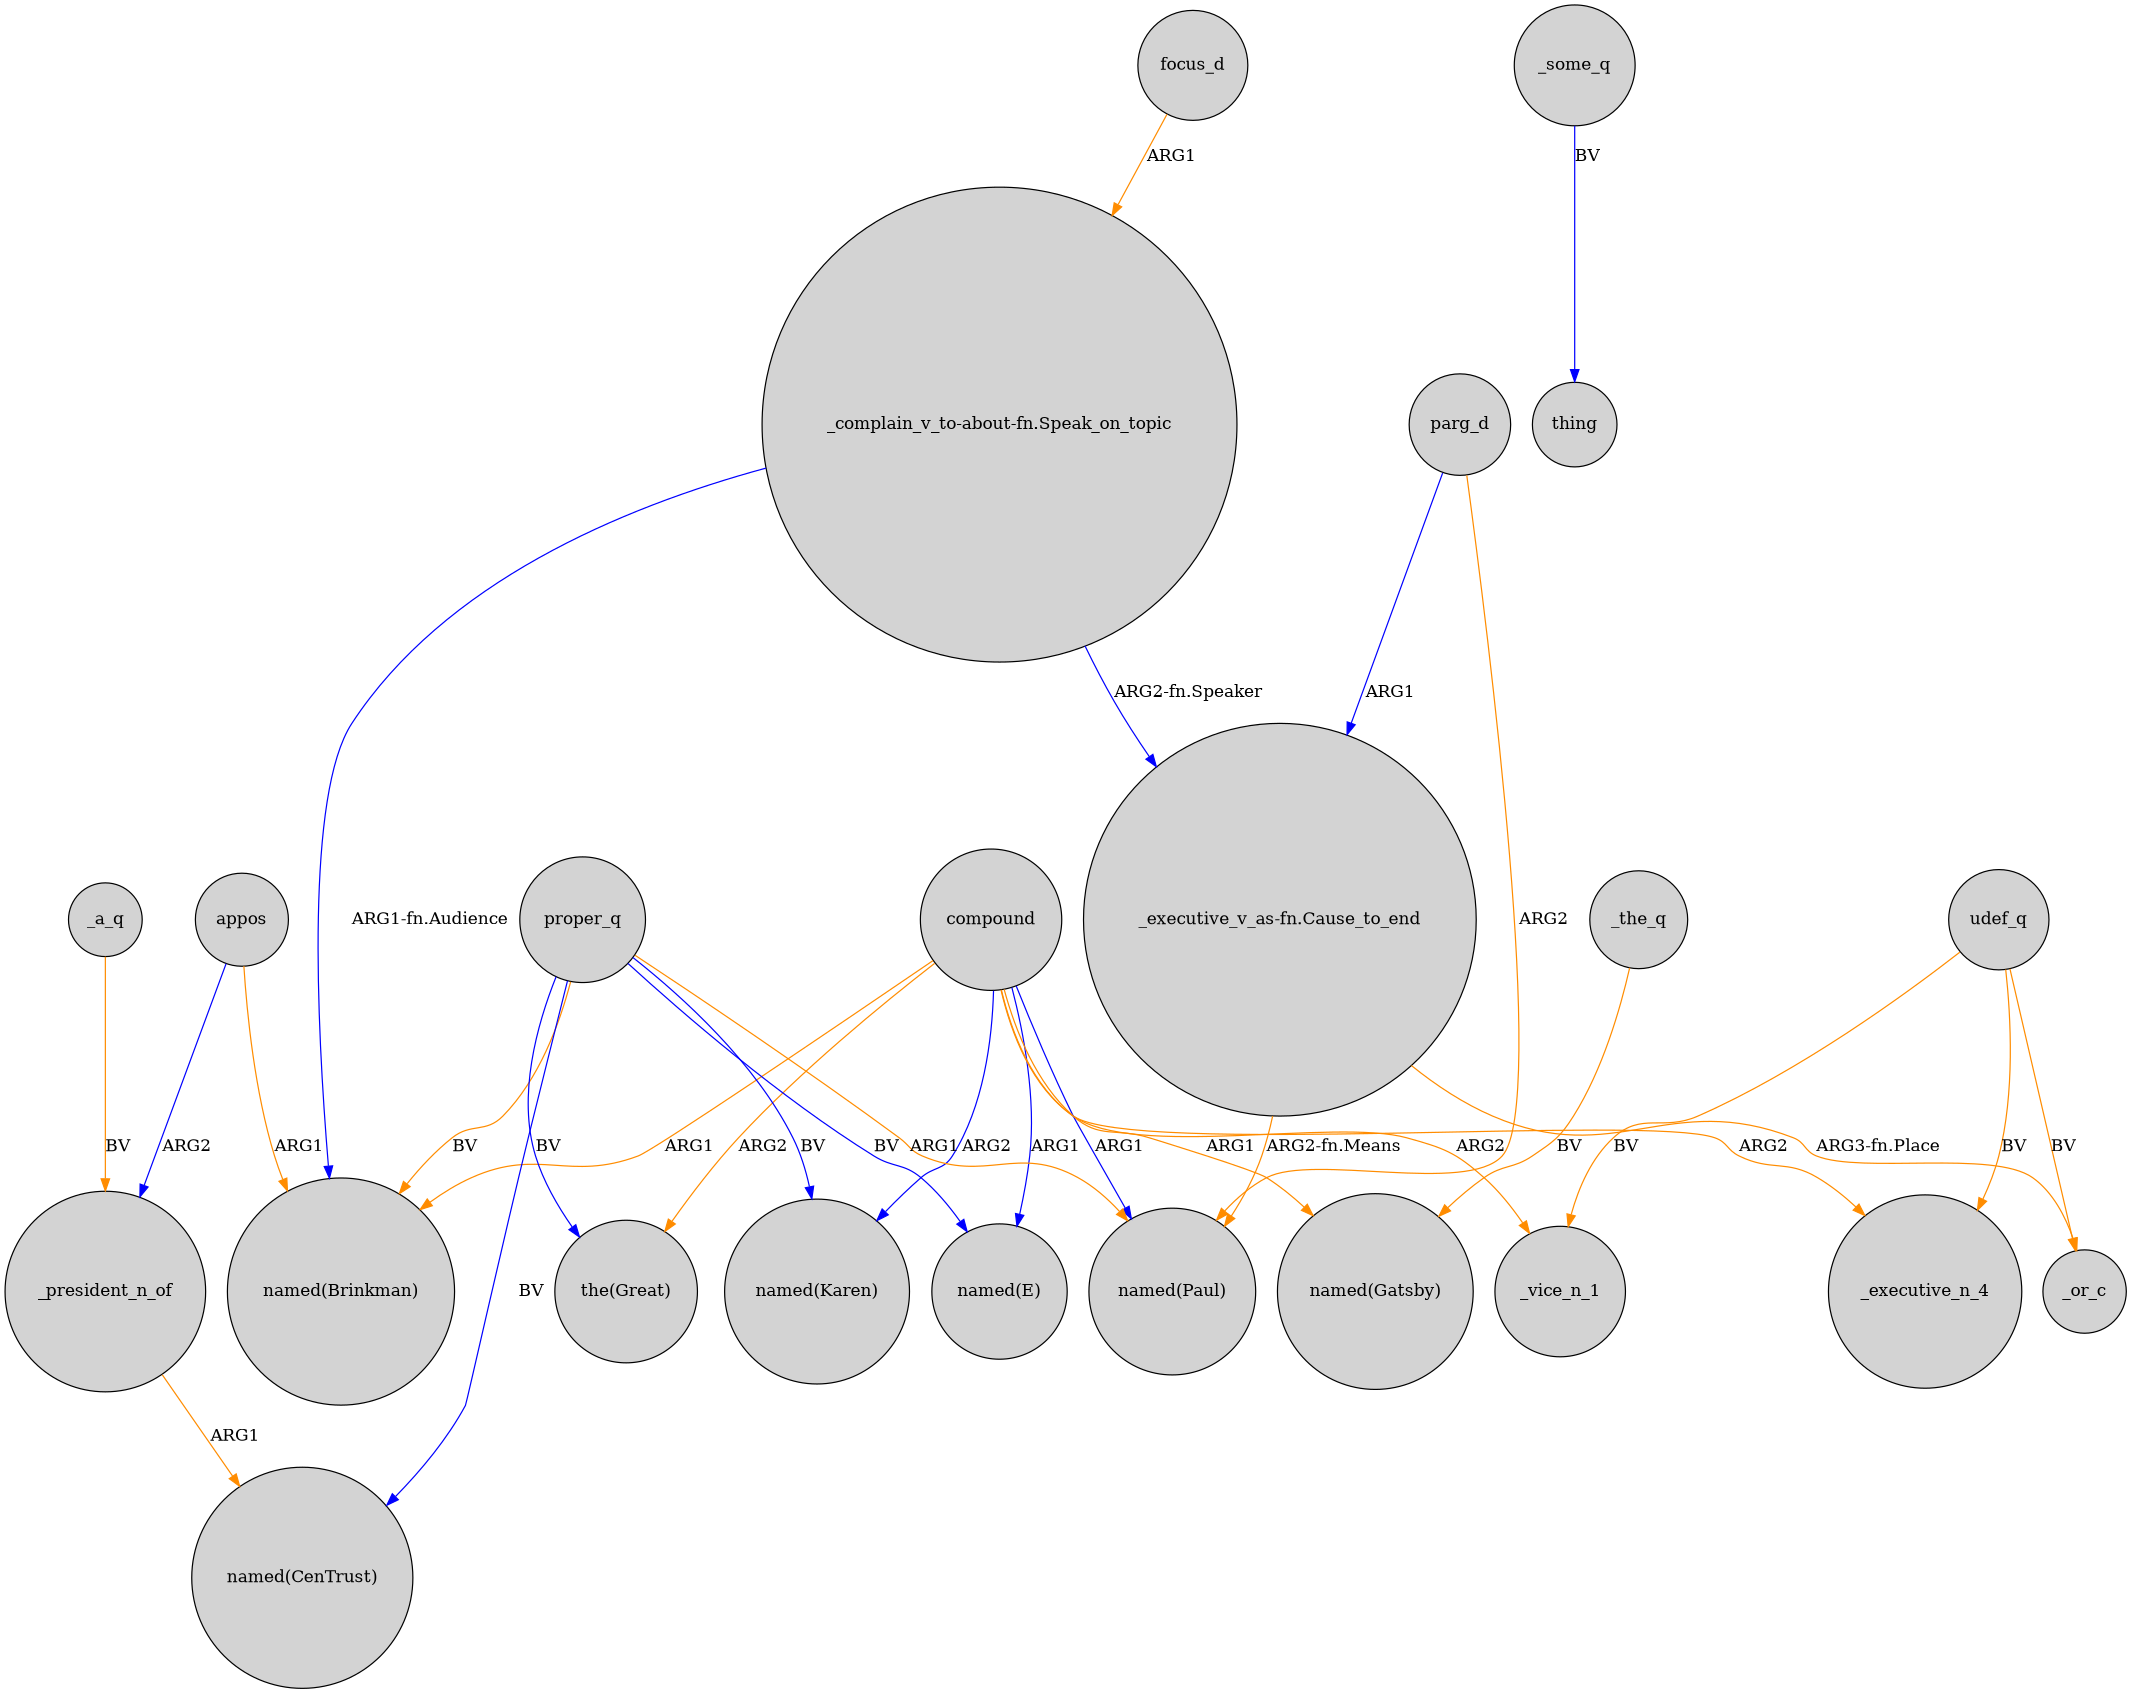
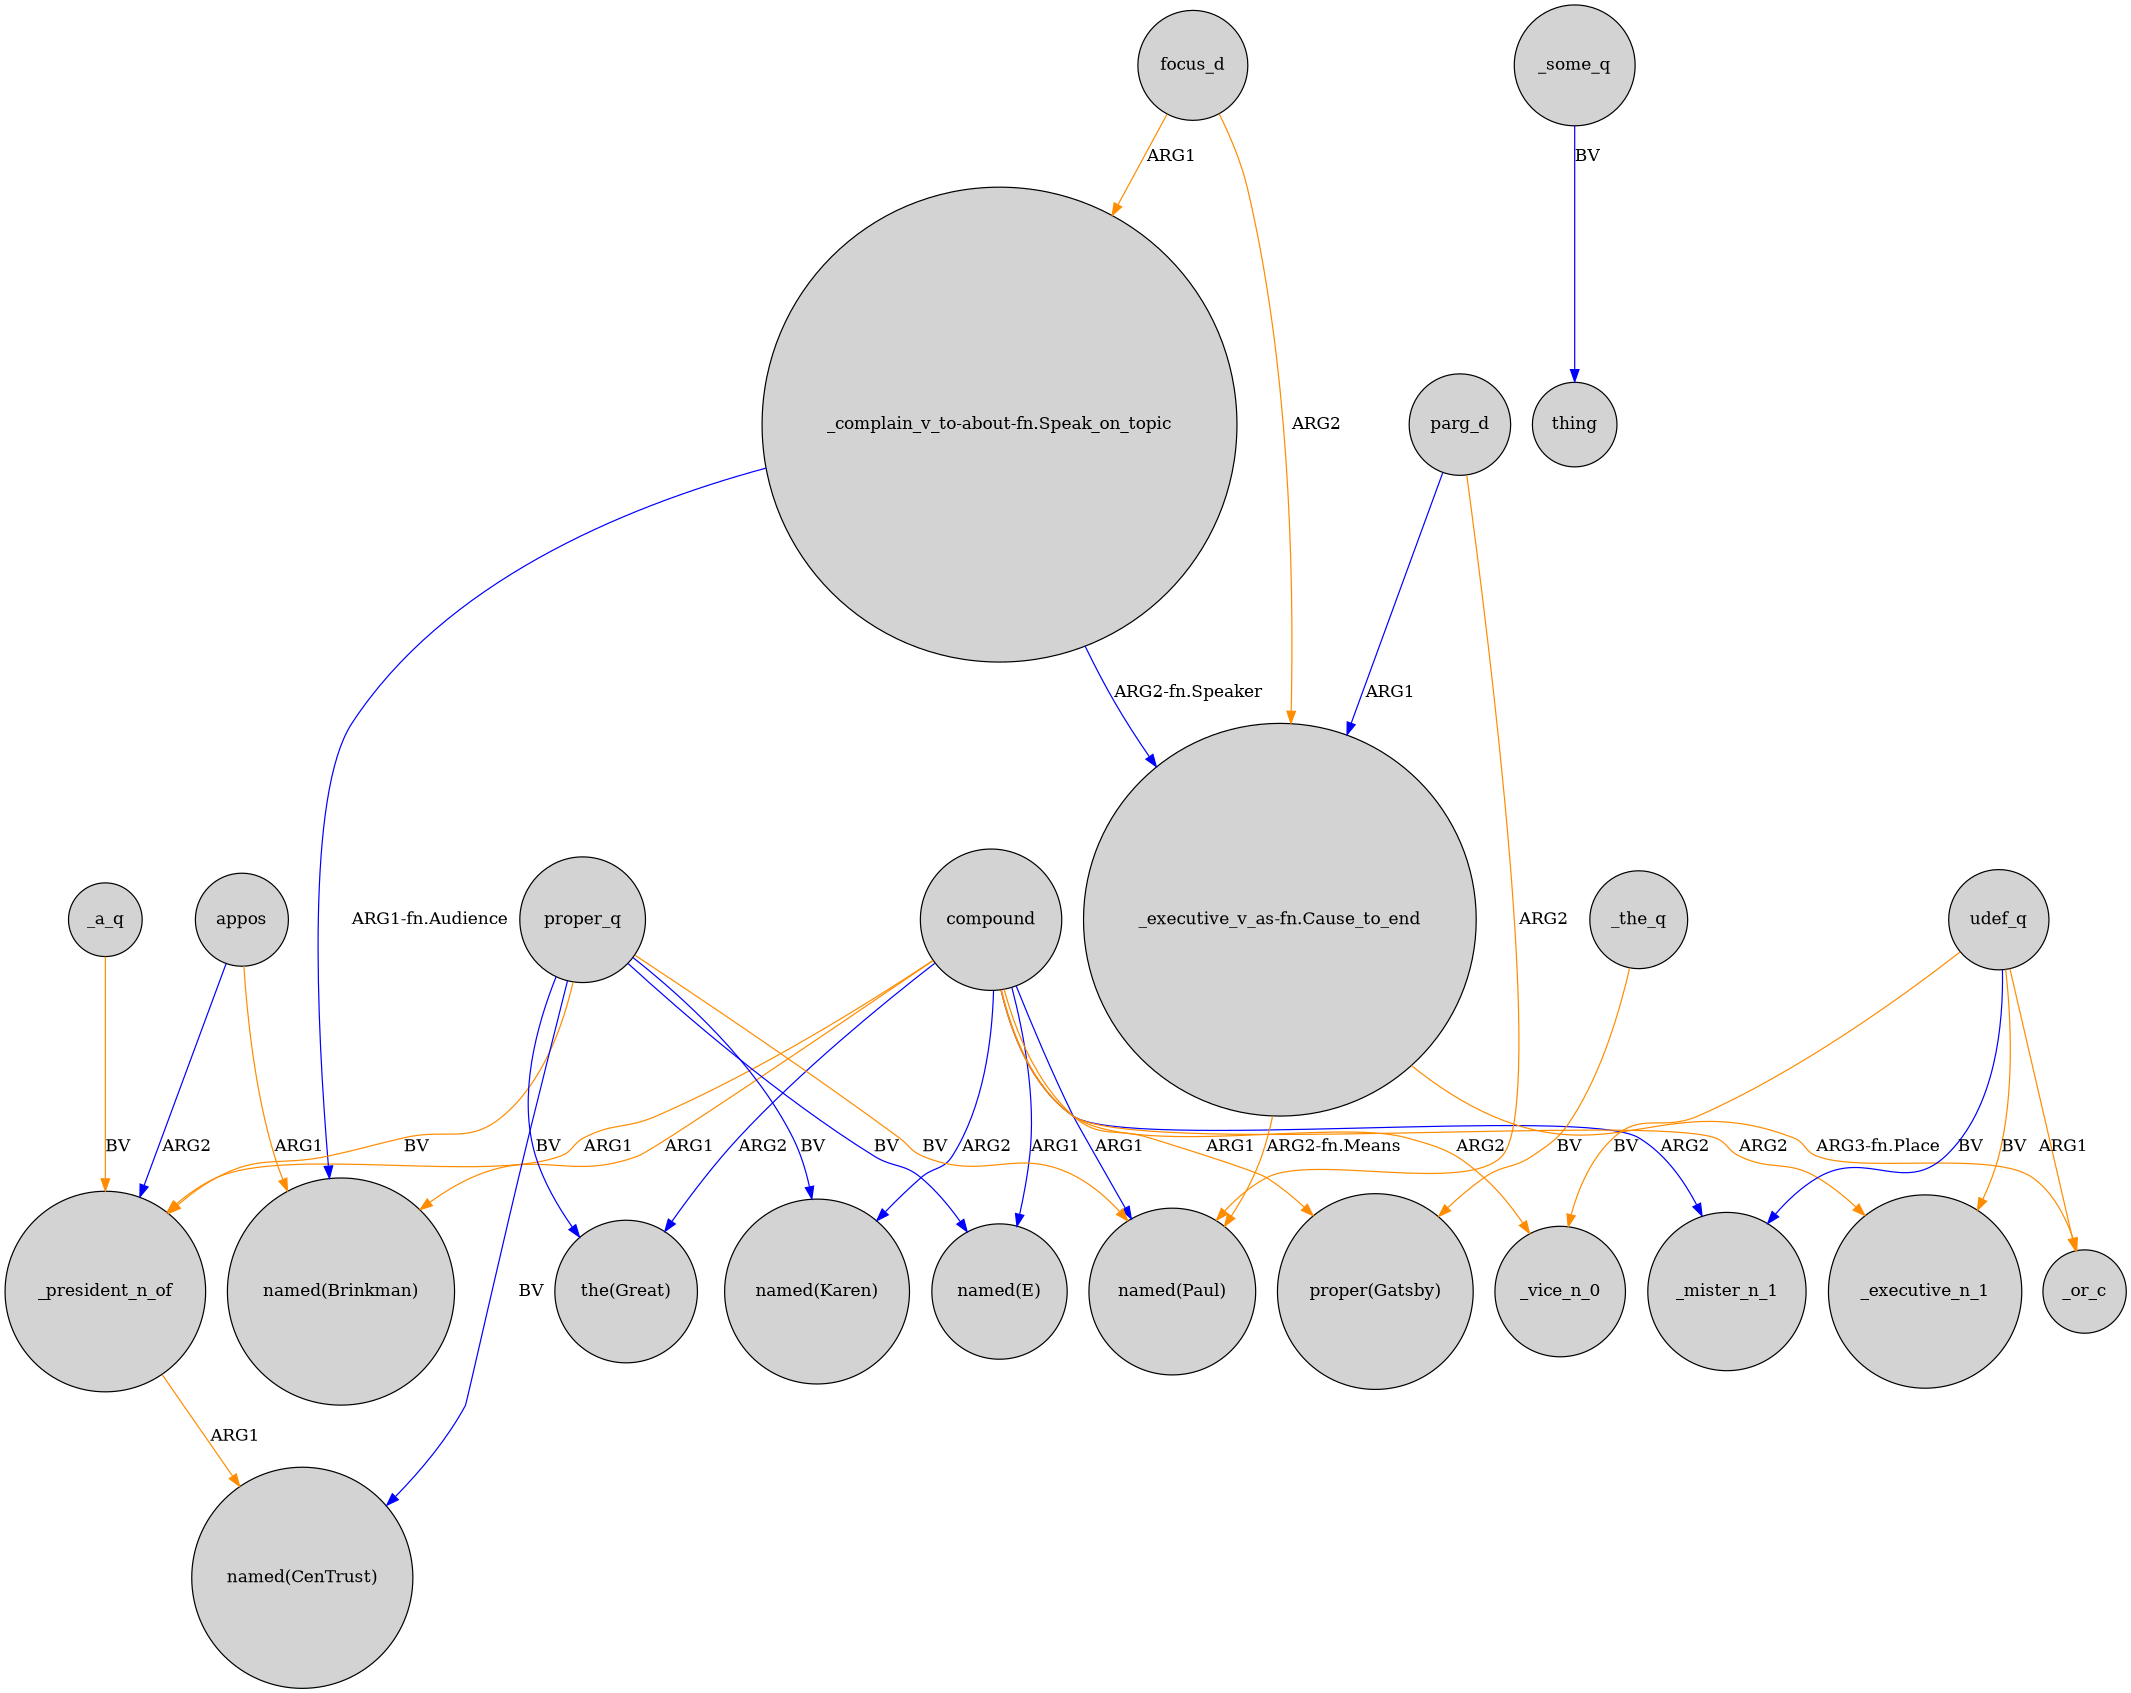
none -> (1282, 408)
(794, 1083) -> (794, 1083)
(513, 1104) -> (412, 1136)
(935, 1147) -> (935, 1147)
(2063, 1147) -> (2063, 1147)
none -> (572, 1148)
(1375, 1292) -> (1375, 1292)
(1560, 1292) -> (1560, 1292)
none -> (1727, 1292)
(1925, 1292) -> (1925, 1292)
